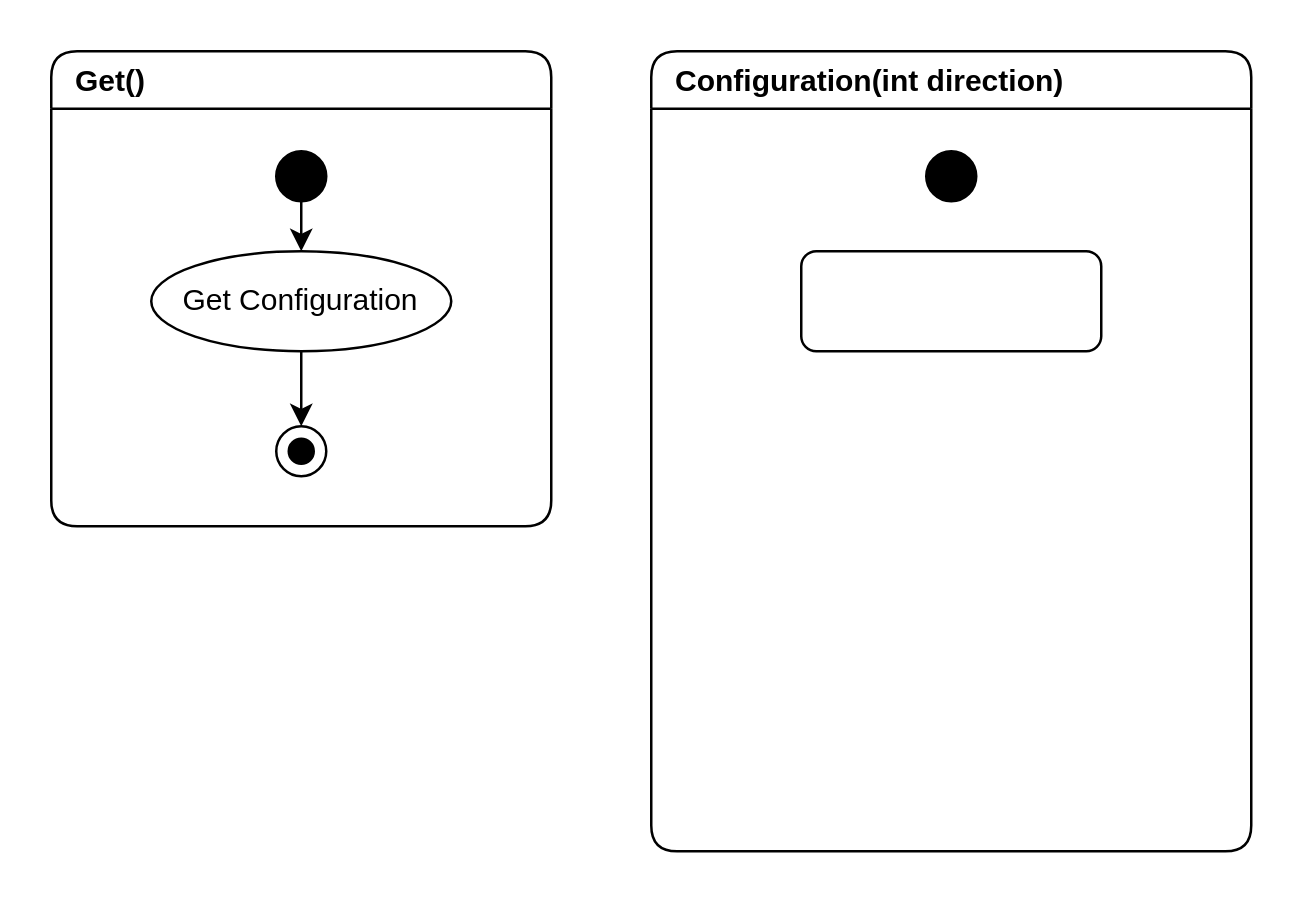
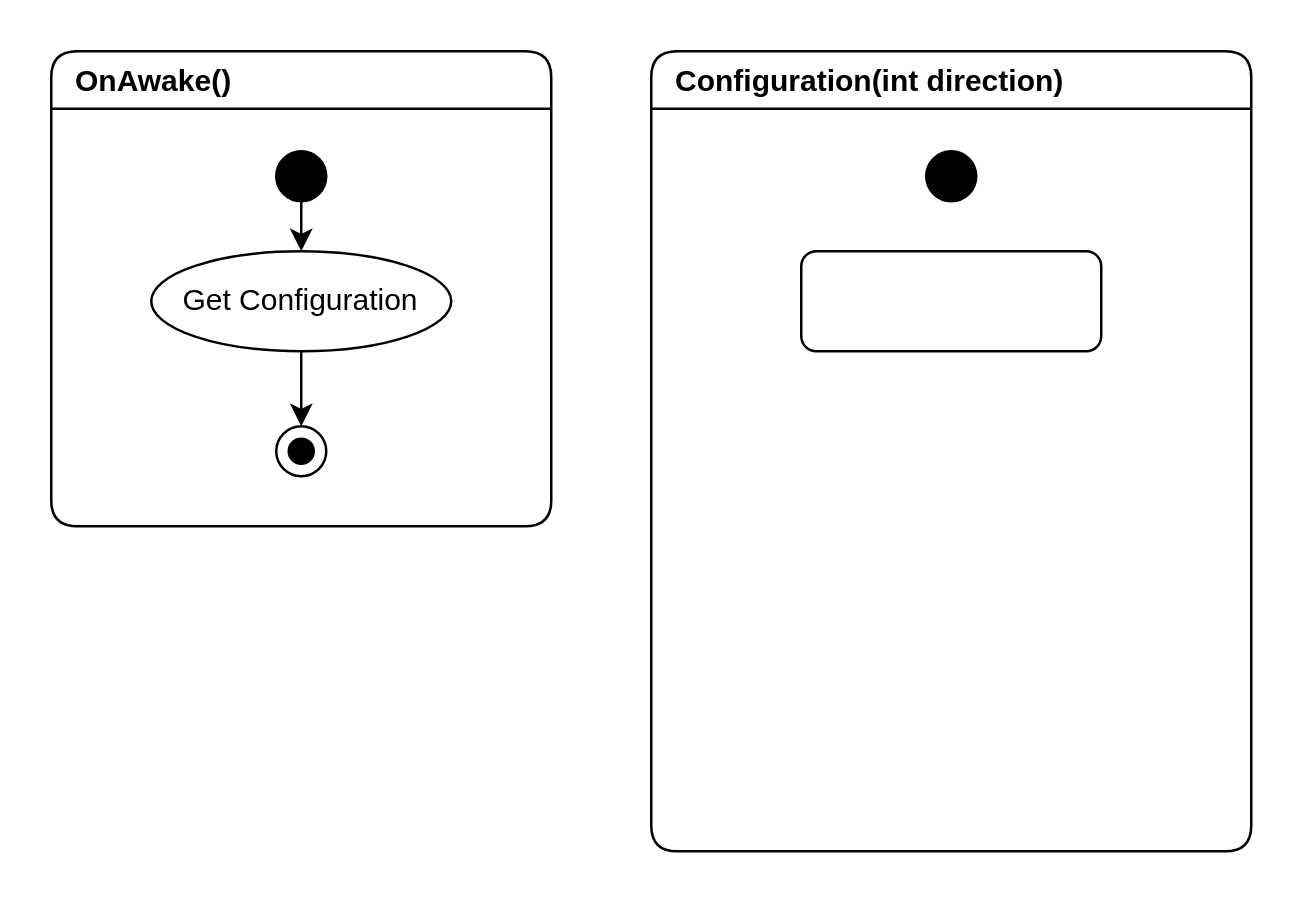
(117, 81) -> (151, 81)
